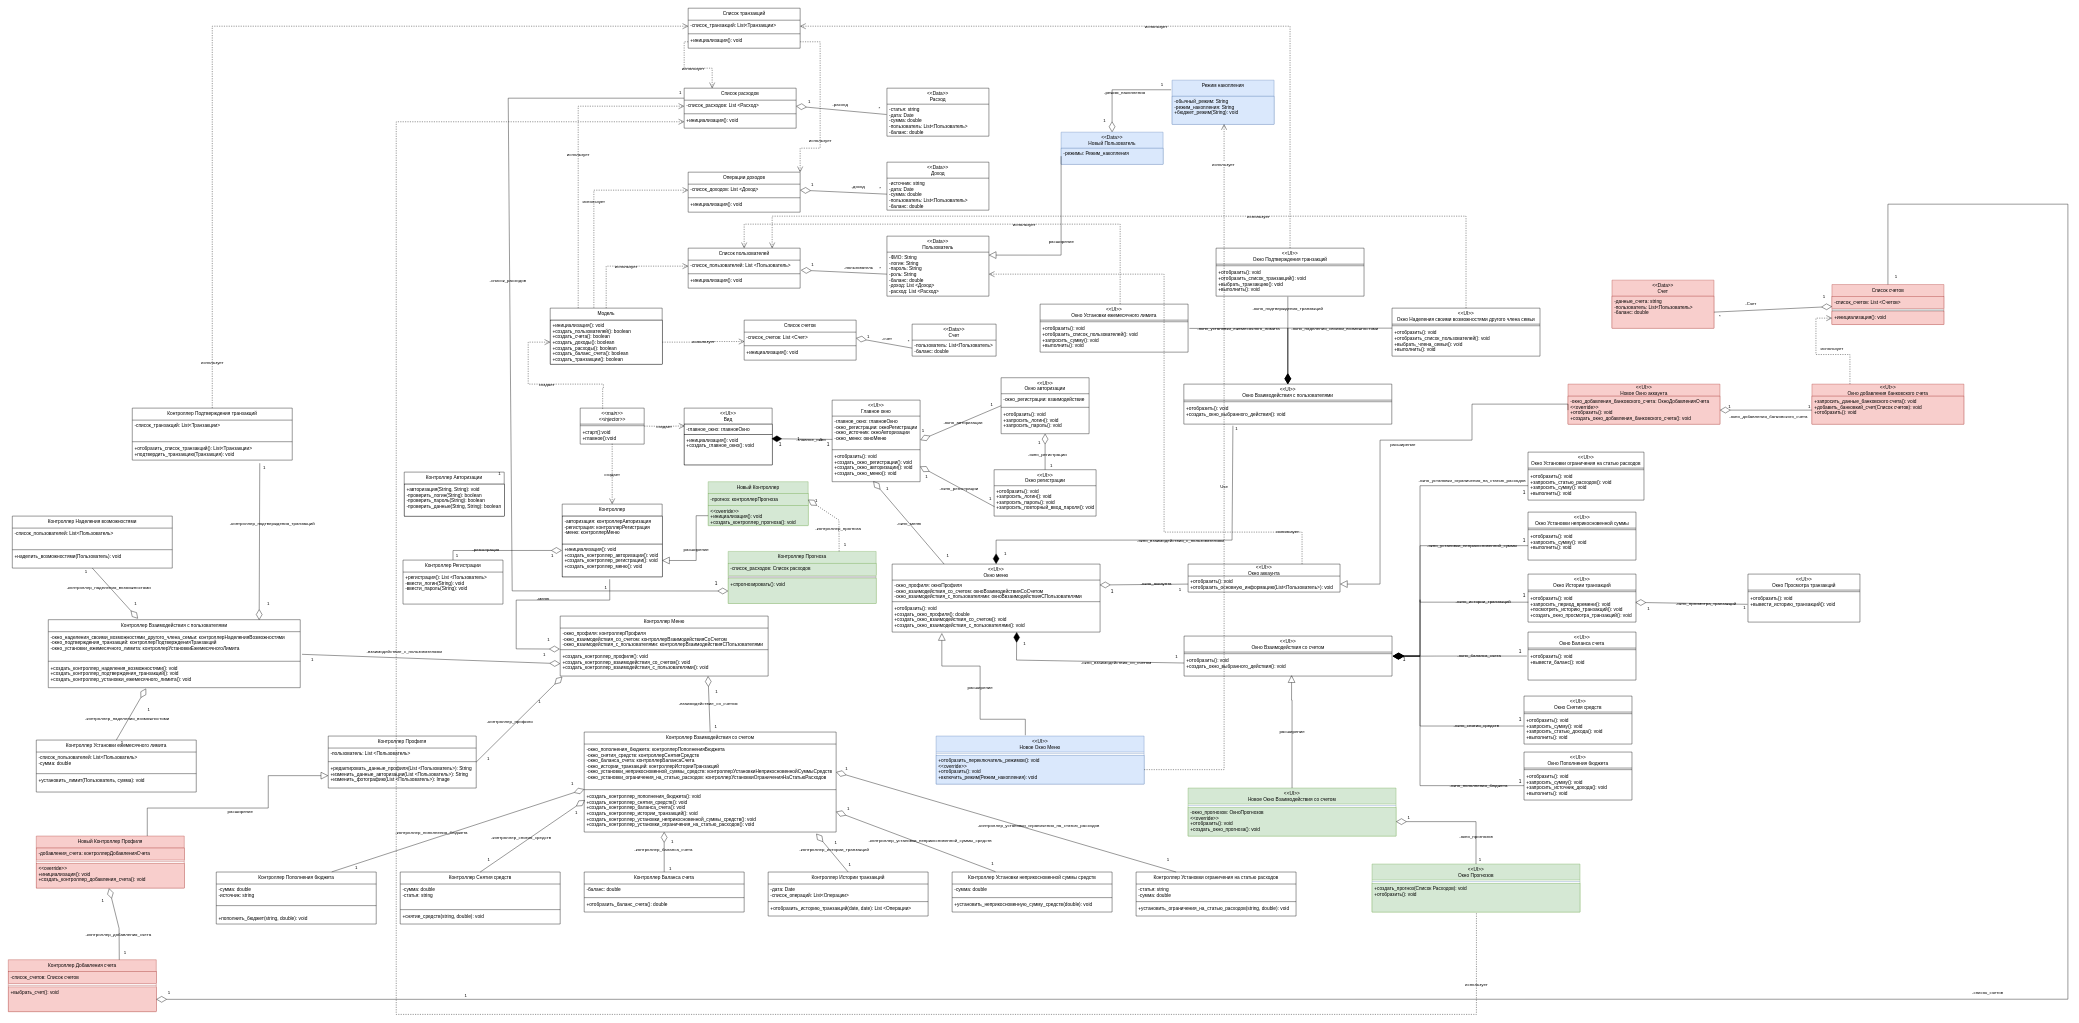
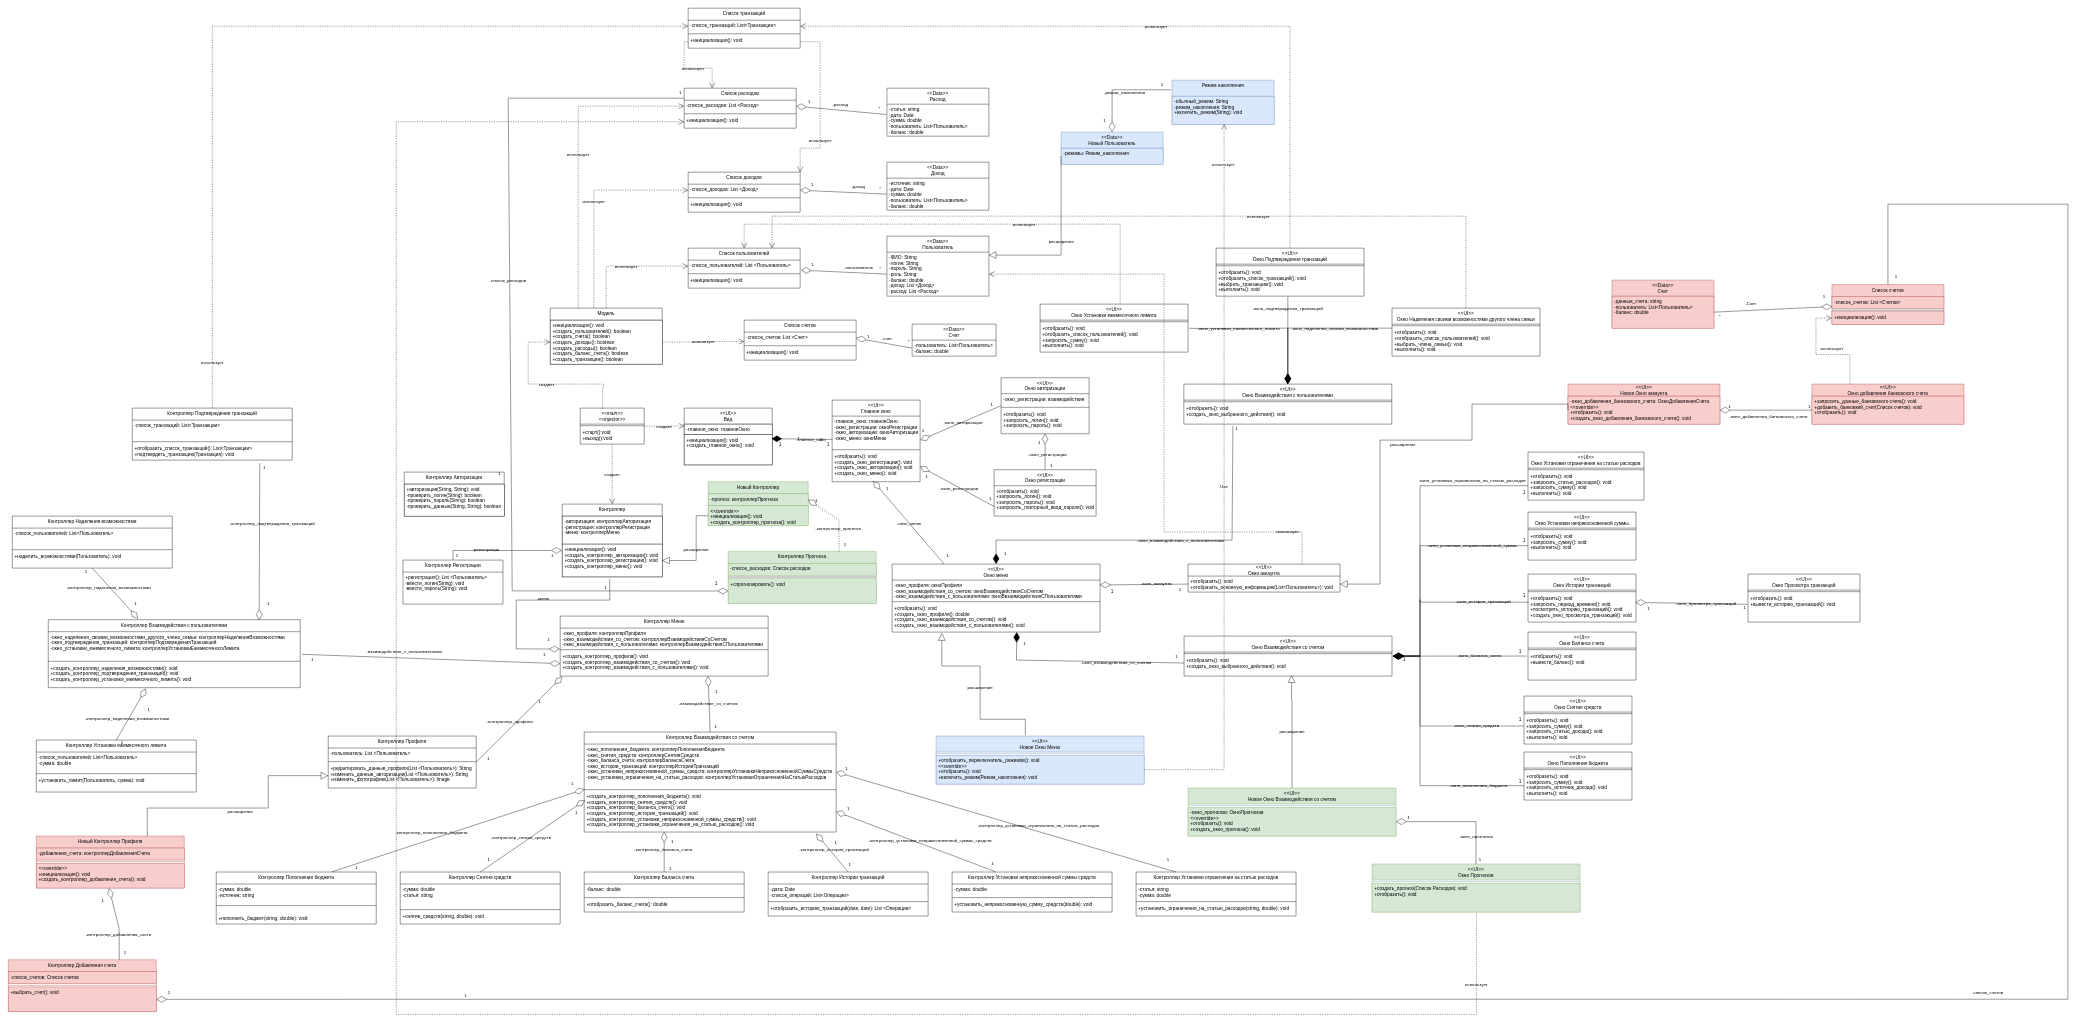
(1202, 102) -> (1202, 102)
(744, 178) -> (744, 178)
(868, 422) -> (868, 422)
(599, 433) -> (599, 433)
